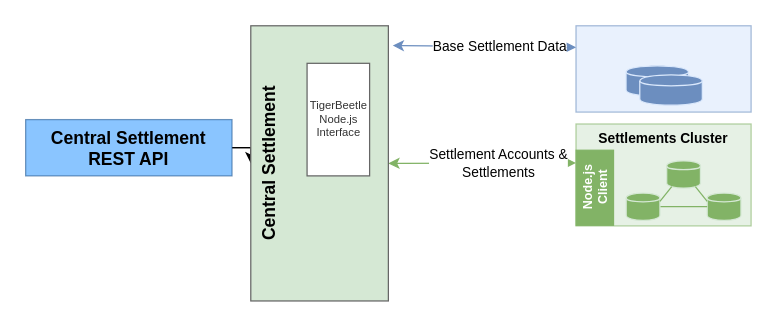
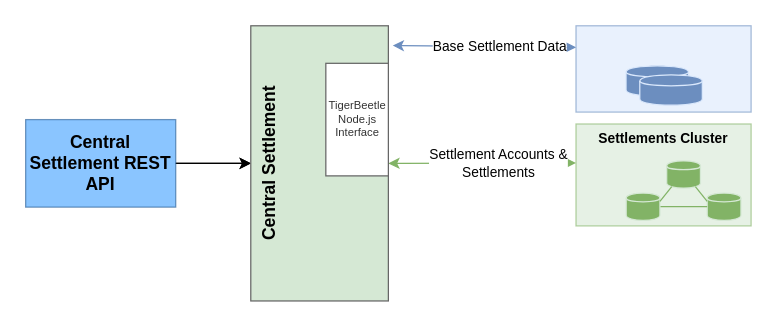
(338, 119) -> (357, 119)
(129, 148) -> (101, 163)
(594, 188) -> none
